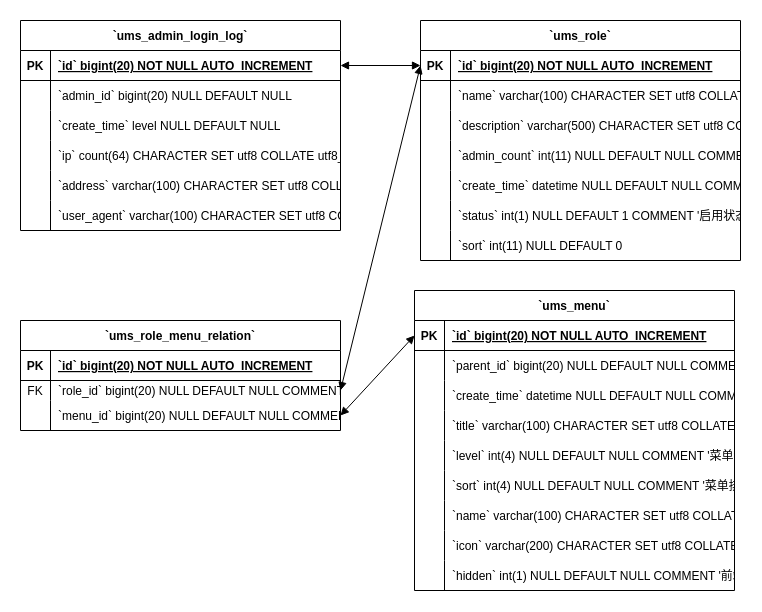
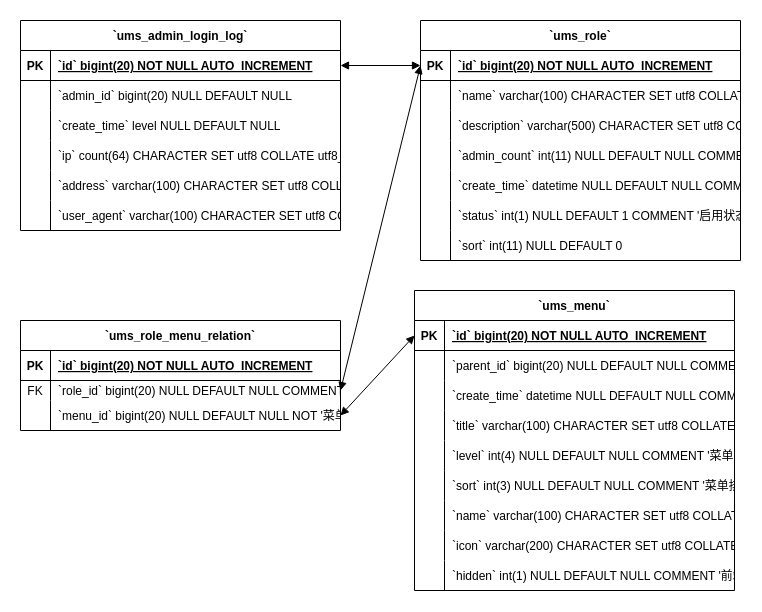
(224, 416) -> (211, 416)
(603, 486) -> (603, 486)
